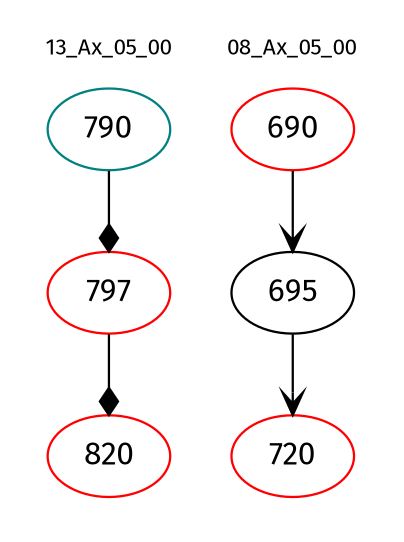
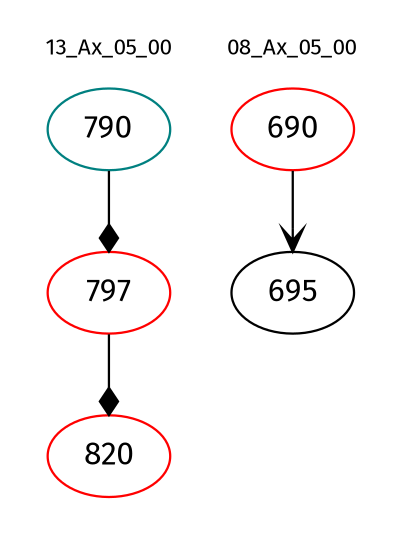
(293, 456) -> none
